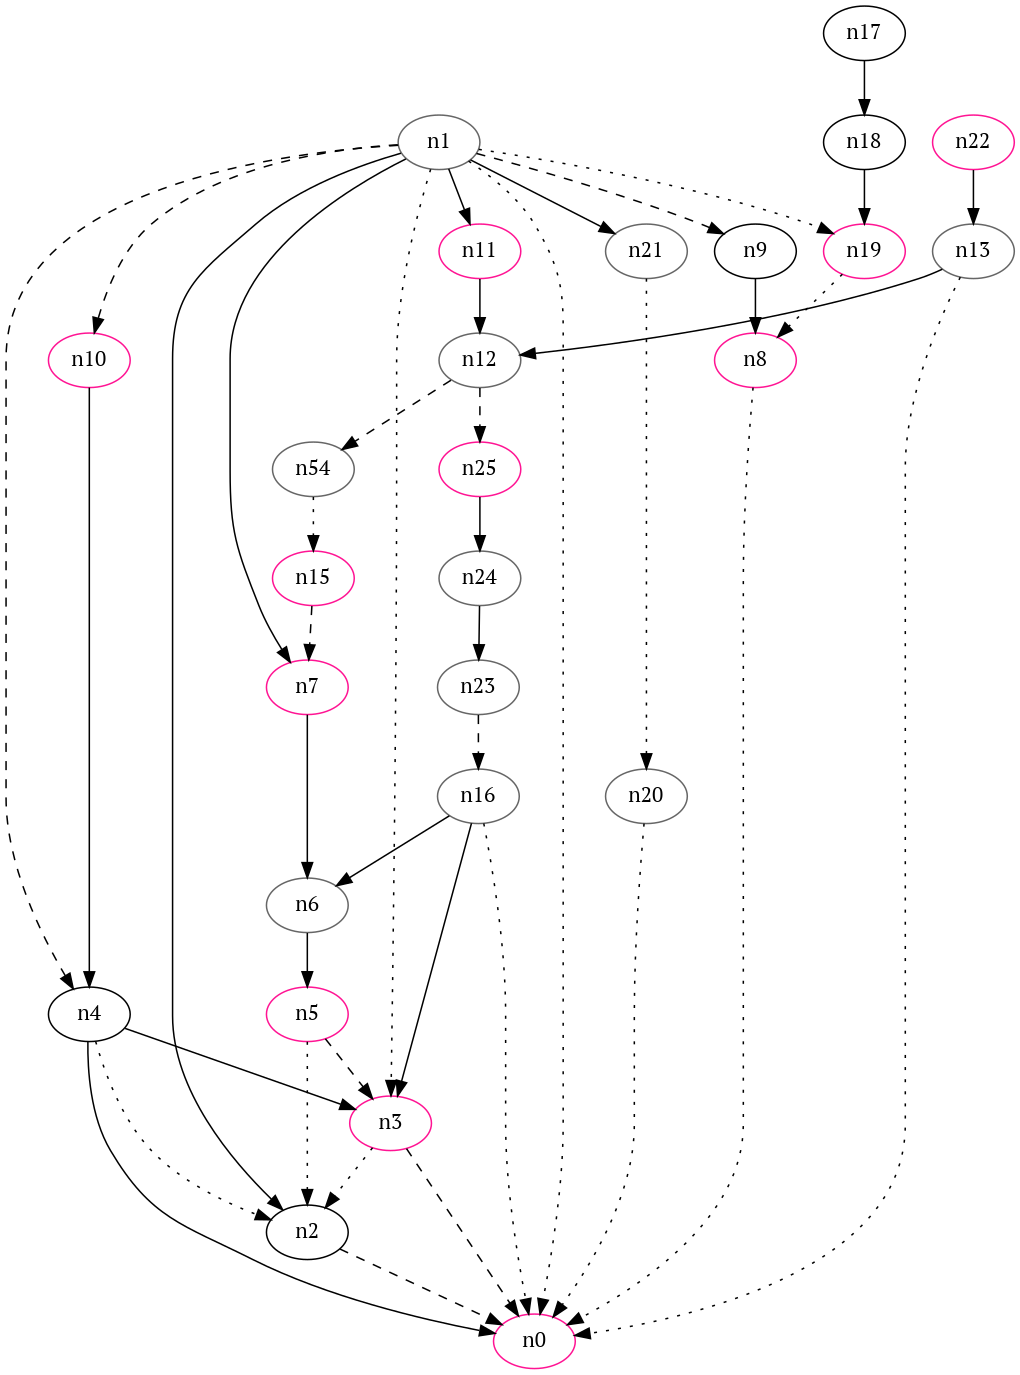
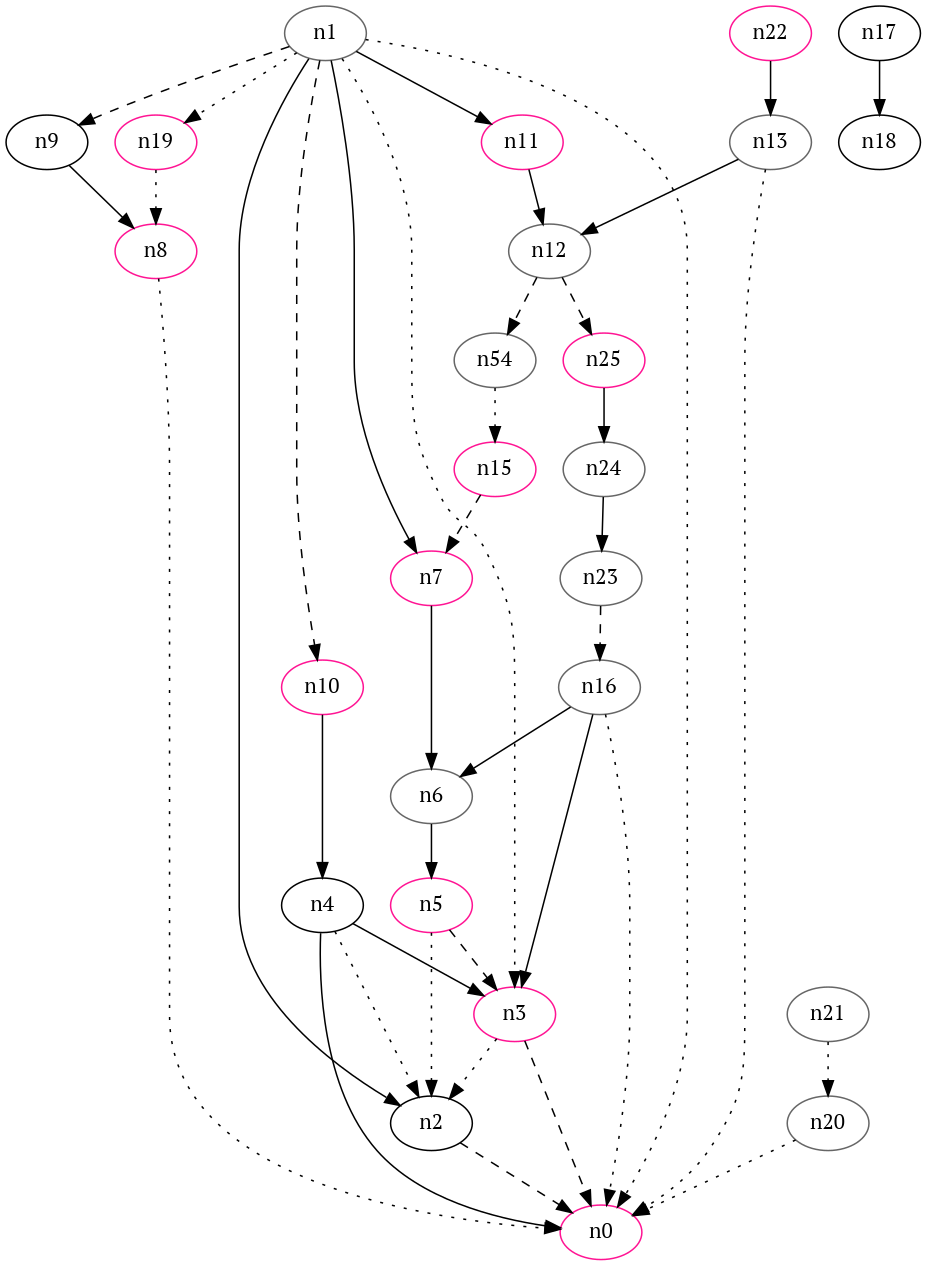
(864, 189) -> none
(536, 193) -> none
(6, 430) -> none
